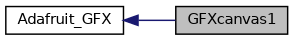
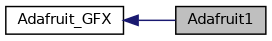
(232, 20) -> (221, 20)
